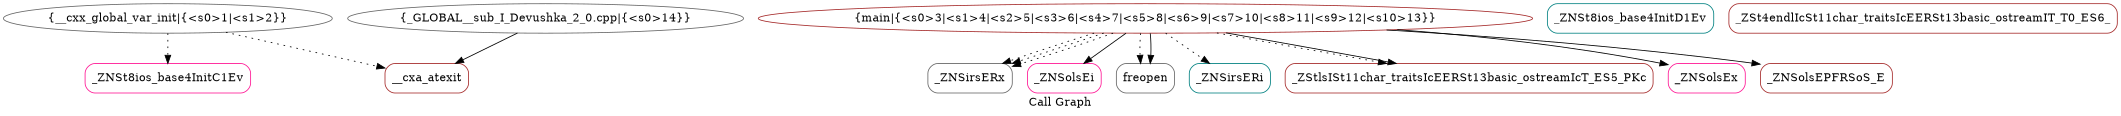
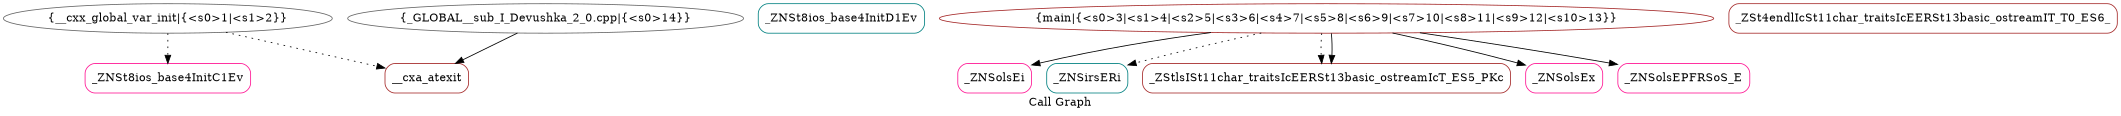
(970, 78) -> none
(1145, 78) -> none
(1826, 78) -> (1684, 78)
